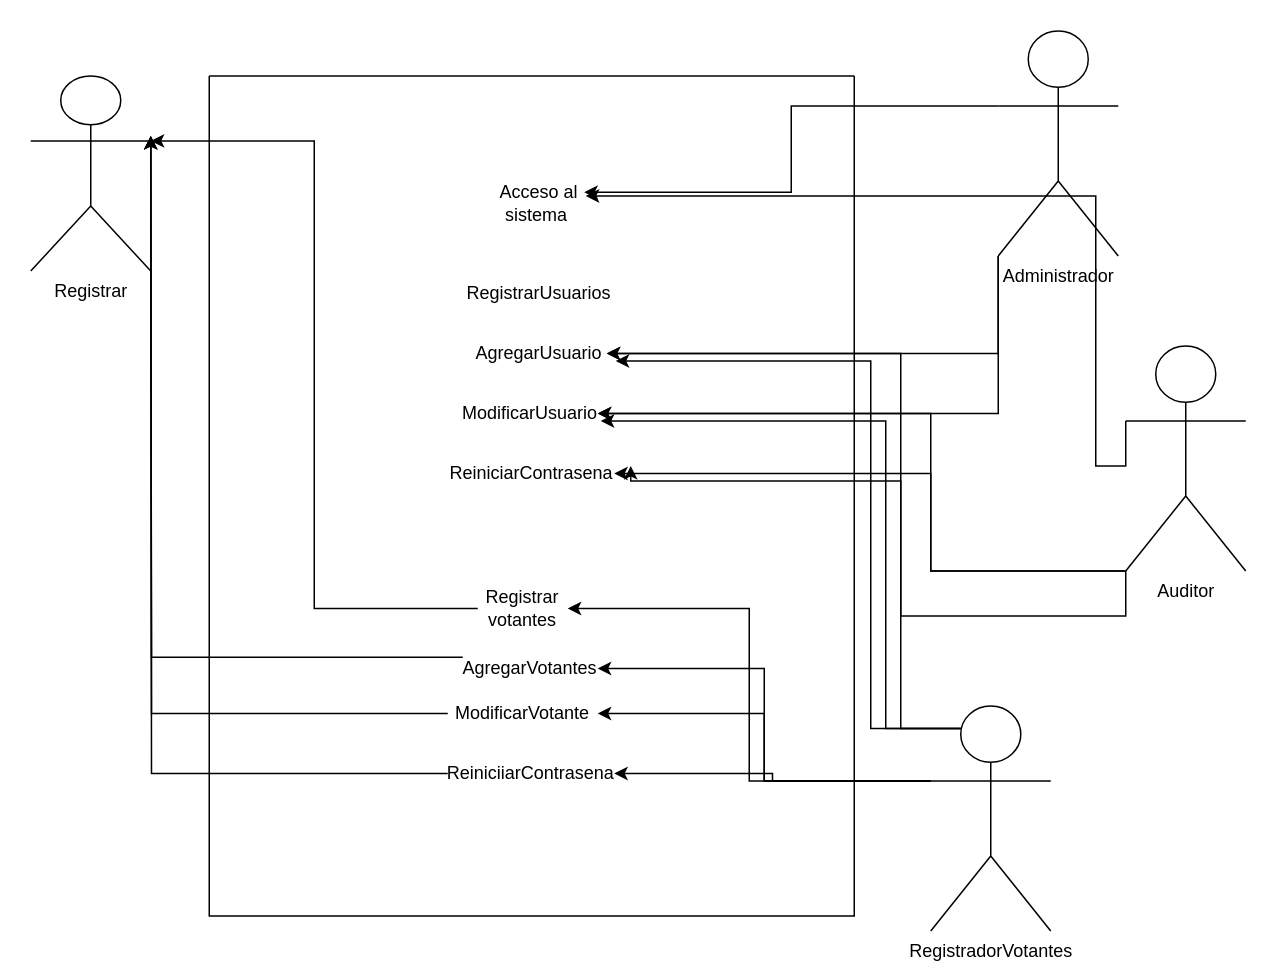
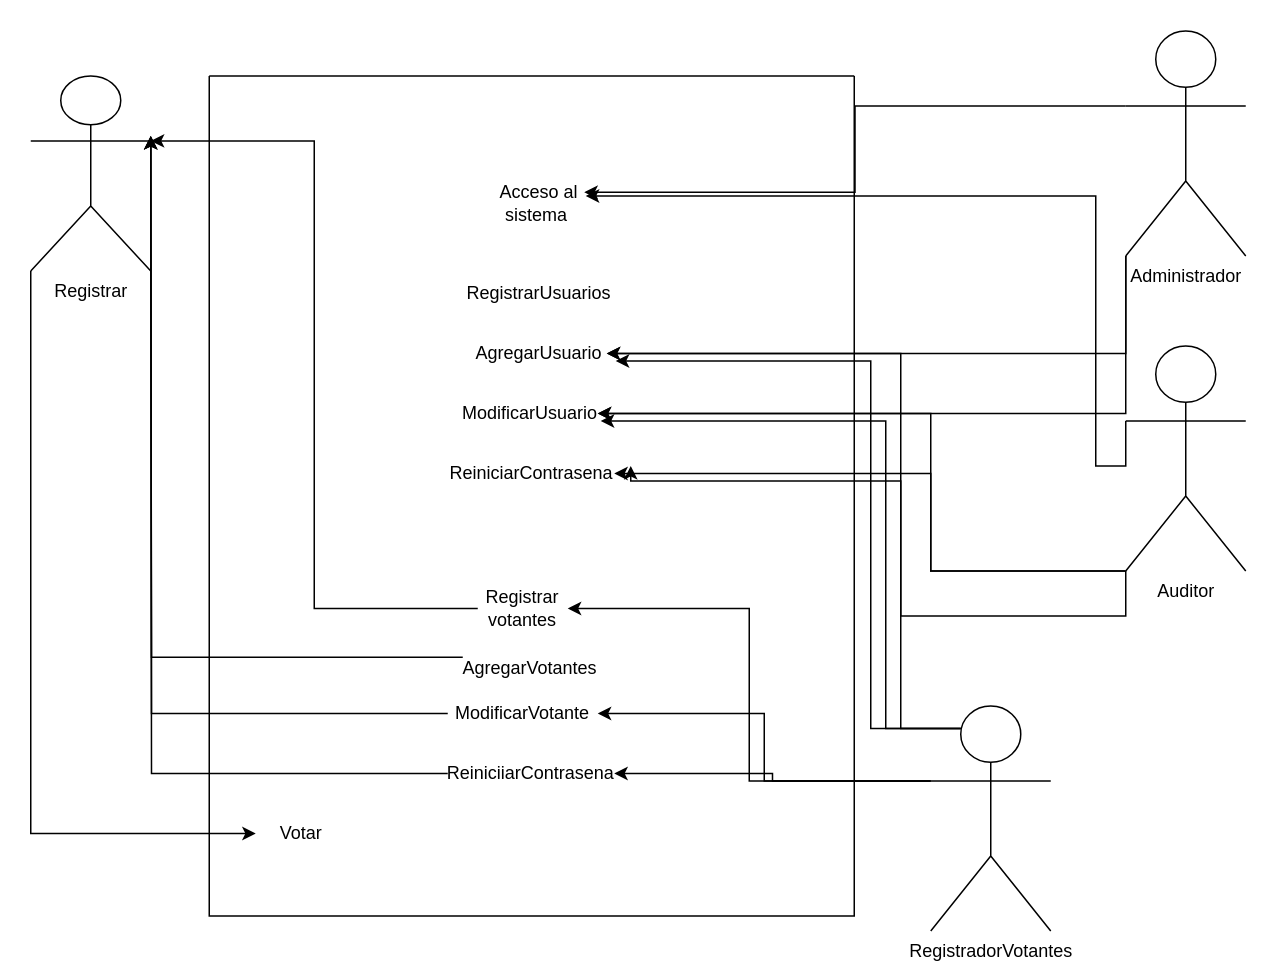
(1058, 143) -> (1186, 143)
none -> (31, 660)
(707, 668) -> none
none -> (302, 833)
